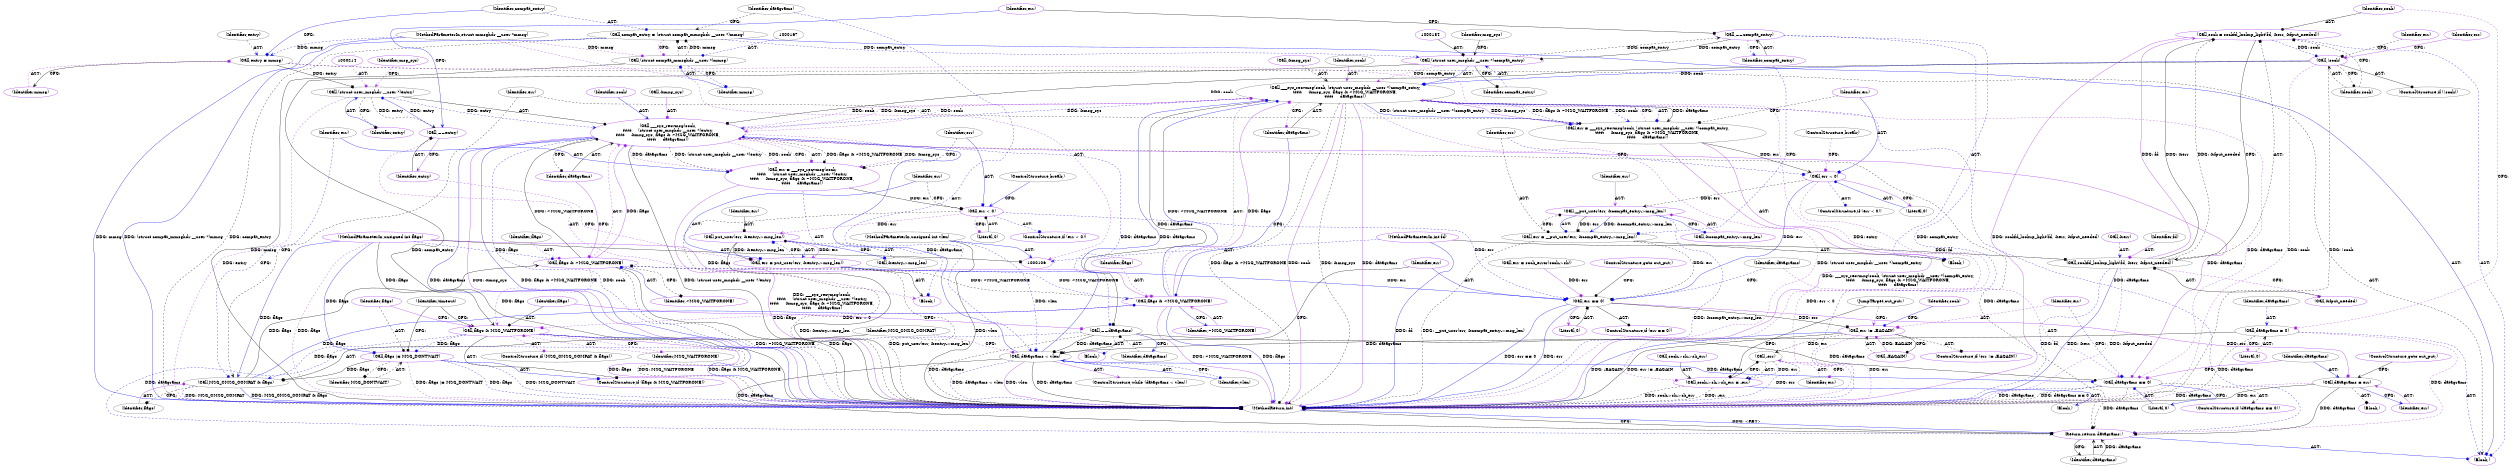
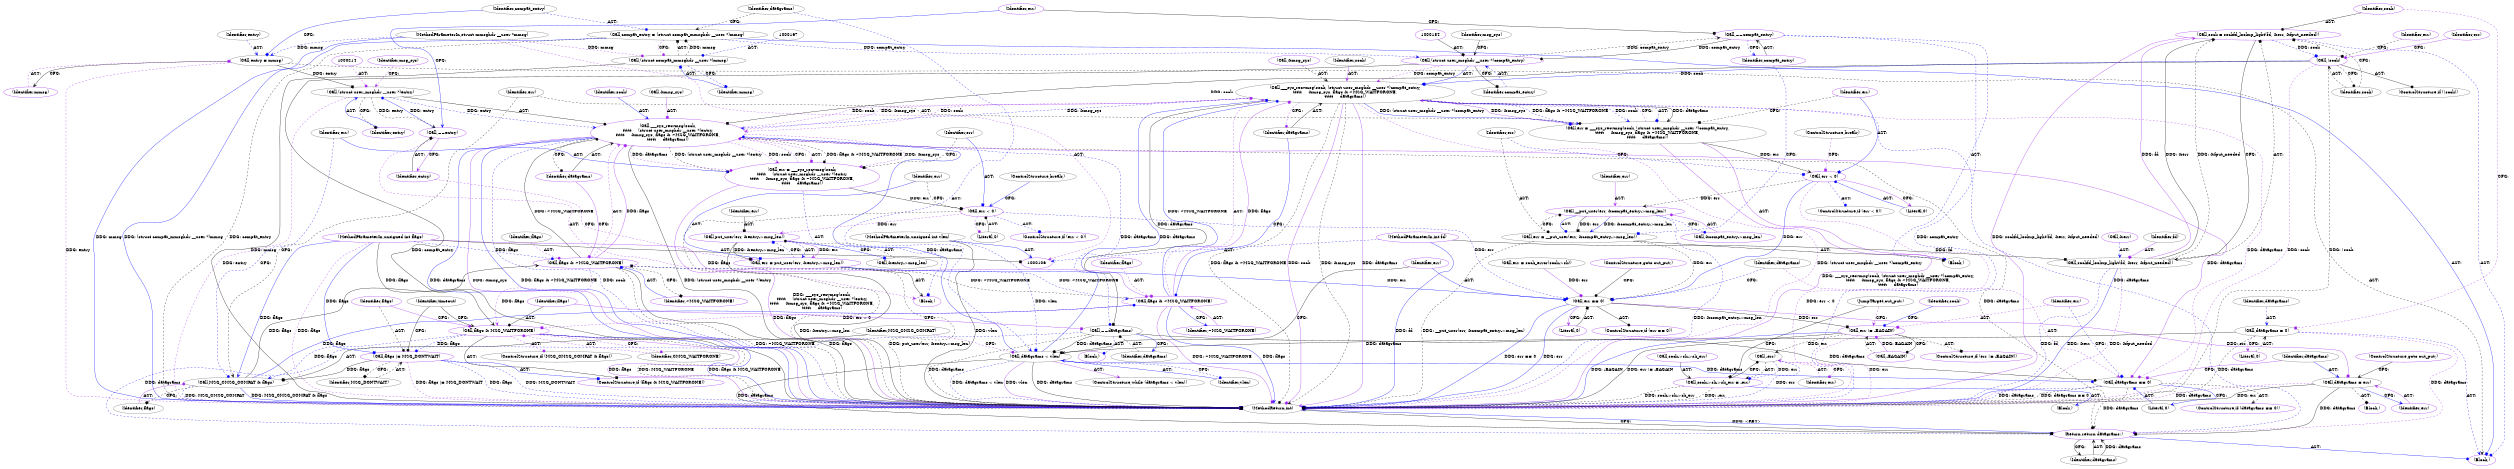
(2294, 48) -> (2294, 48)
(1466, 101) -> (171, 401)
(1681, 222) -> (1681, 222)
(2336, 301) -> none
(686, 357) -> (686, 357)
